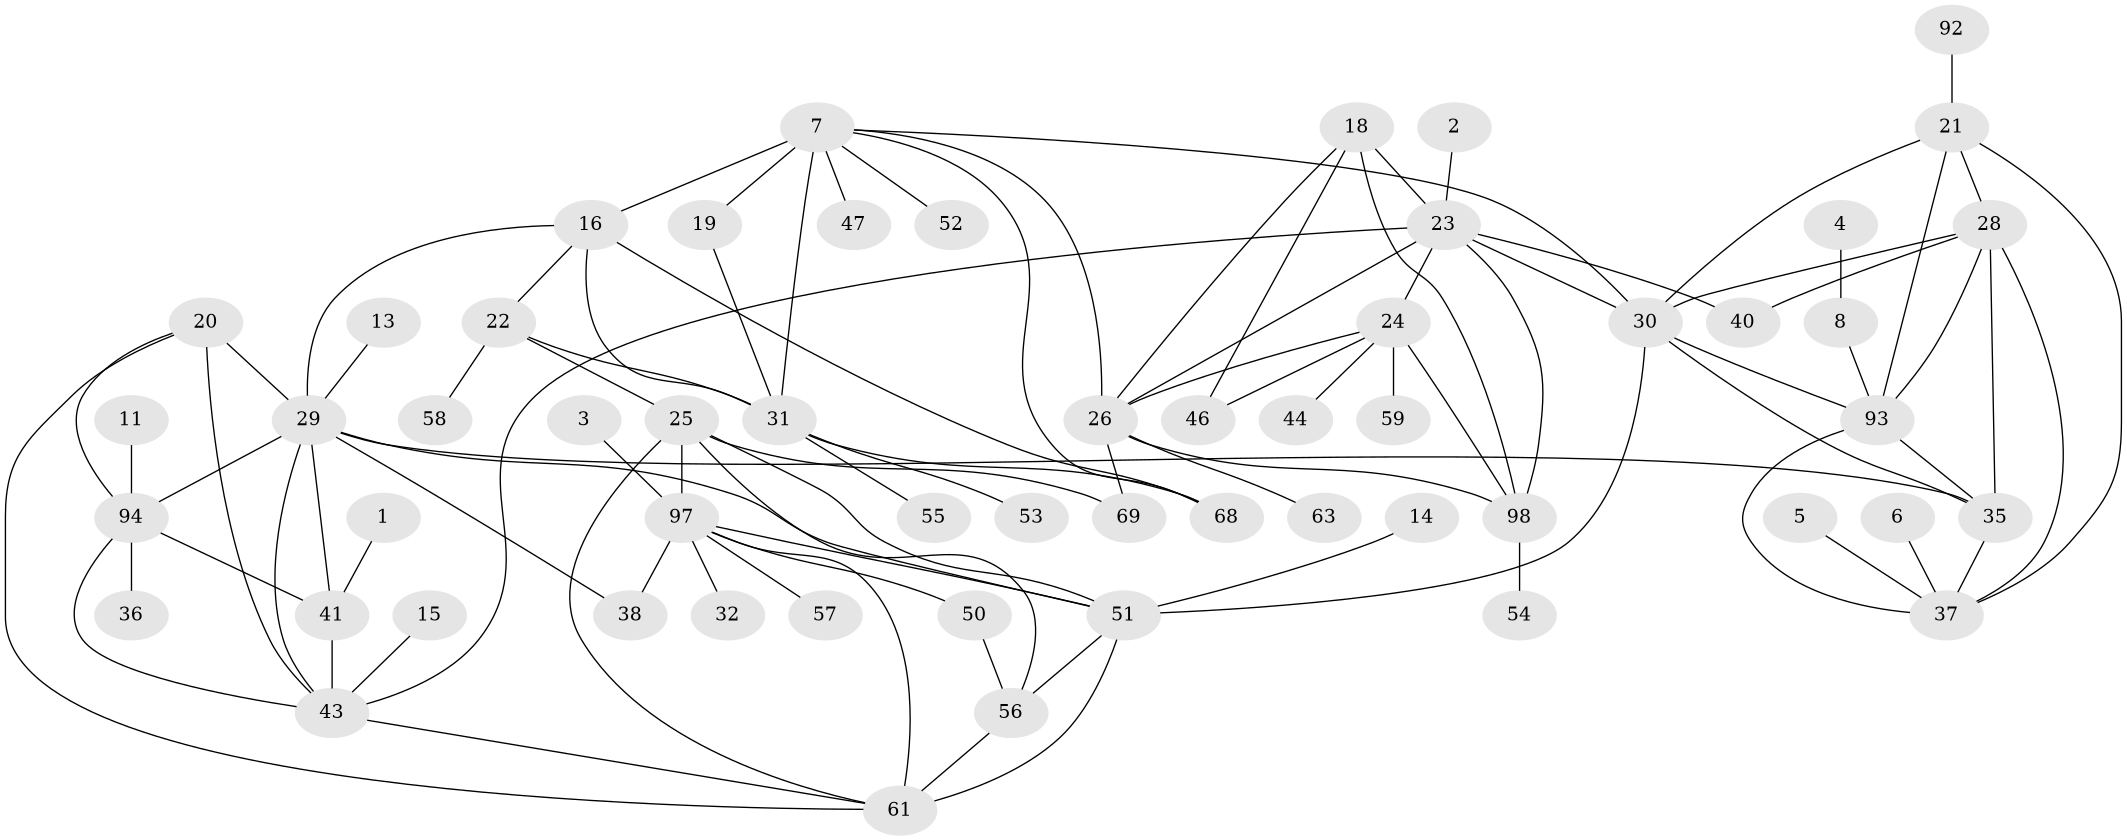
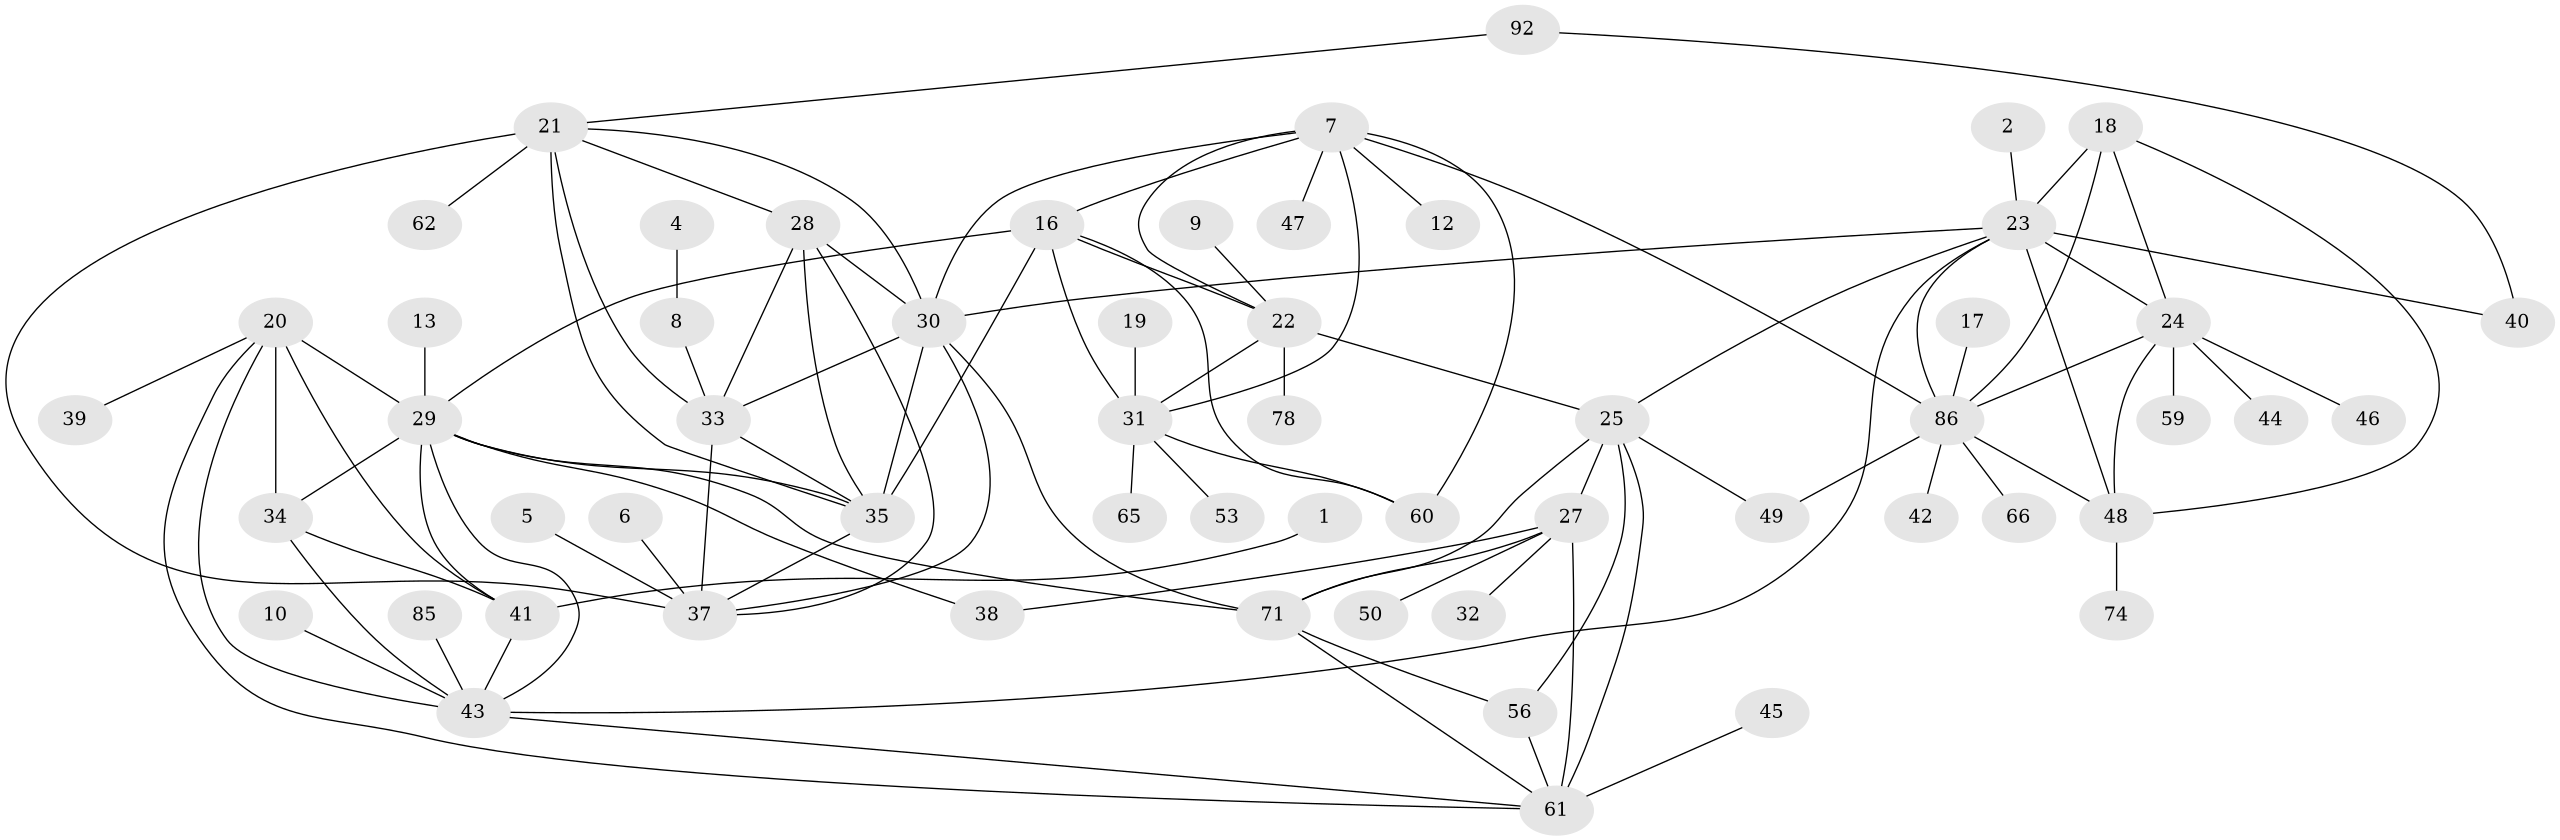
(761, 176) -> (1145, 204)
none -> (425, 225)
(952, 225) -> (1443, 225)
none -> (1196, 225)
(1864, 270) -> (2076, 83)
(1278, 274) -> (2140, 225)
none -> (1807, 308)
none -> (1973, 323)
none -> (975, 354)
none -> (615, 399)
none -> (75, 420)
(131, 420) -> none
(435, 420) -> (1284, 420)
(584, 420) -> none
(1101, 420) -> (1947, 420)
(1877, 420) -> (714, 420)
none -> (371, 490)
(131, 518) -> (276, 518)
(682, 518) -> (1572, 518)
(934, 518) -> (1130, 518)
(1129, 518) -> (1772, 518)
(1227, 518) -> (1423, 518)
(1324, 518) -> (2019, 518)
(1422, 518) -> none
(1520, 518) -> (2117, 518)
none -> (1921, 518)
none -> (957, 555)
(131, 615) -> none
none -> (276, 615)
(430, 615) -> (425, 615)
(826, 615) -> none
(1124, 615) -> (1273, 615)
(1520, 615) -> (2117, 615)
(993, 664) -> none
none -> (1772, 713)
